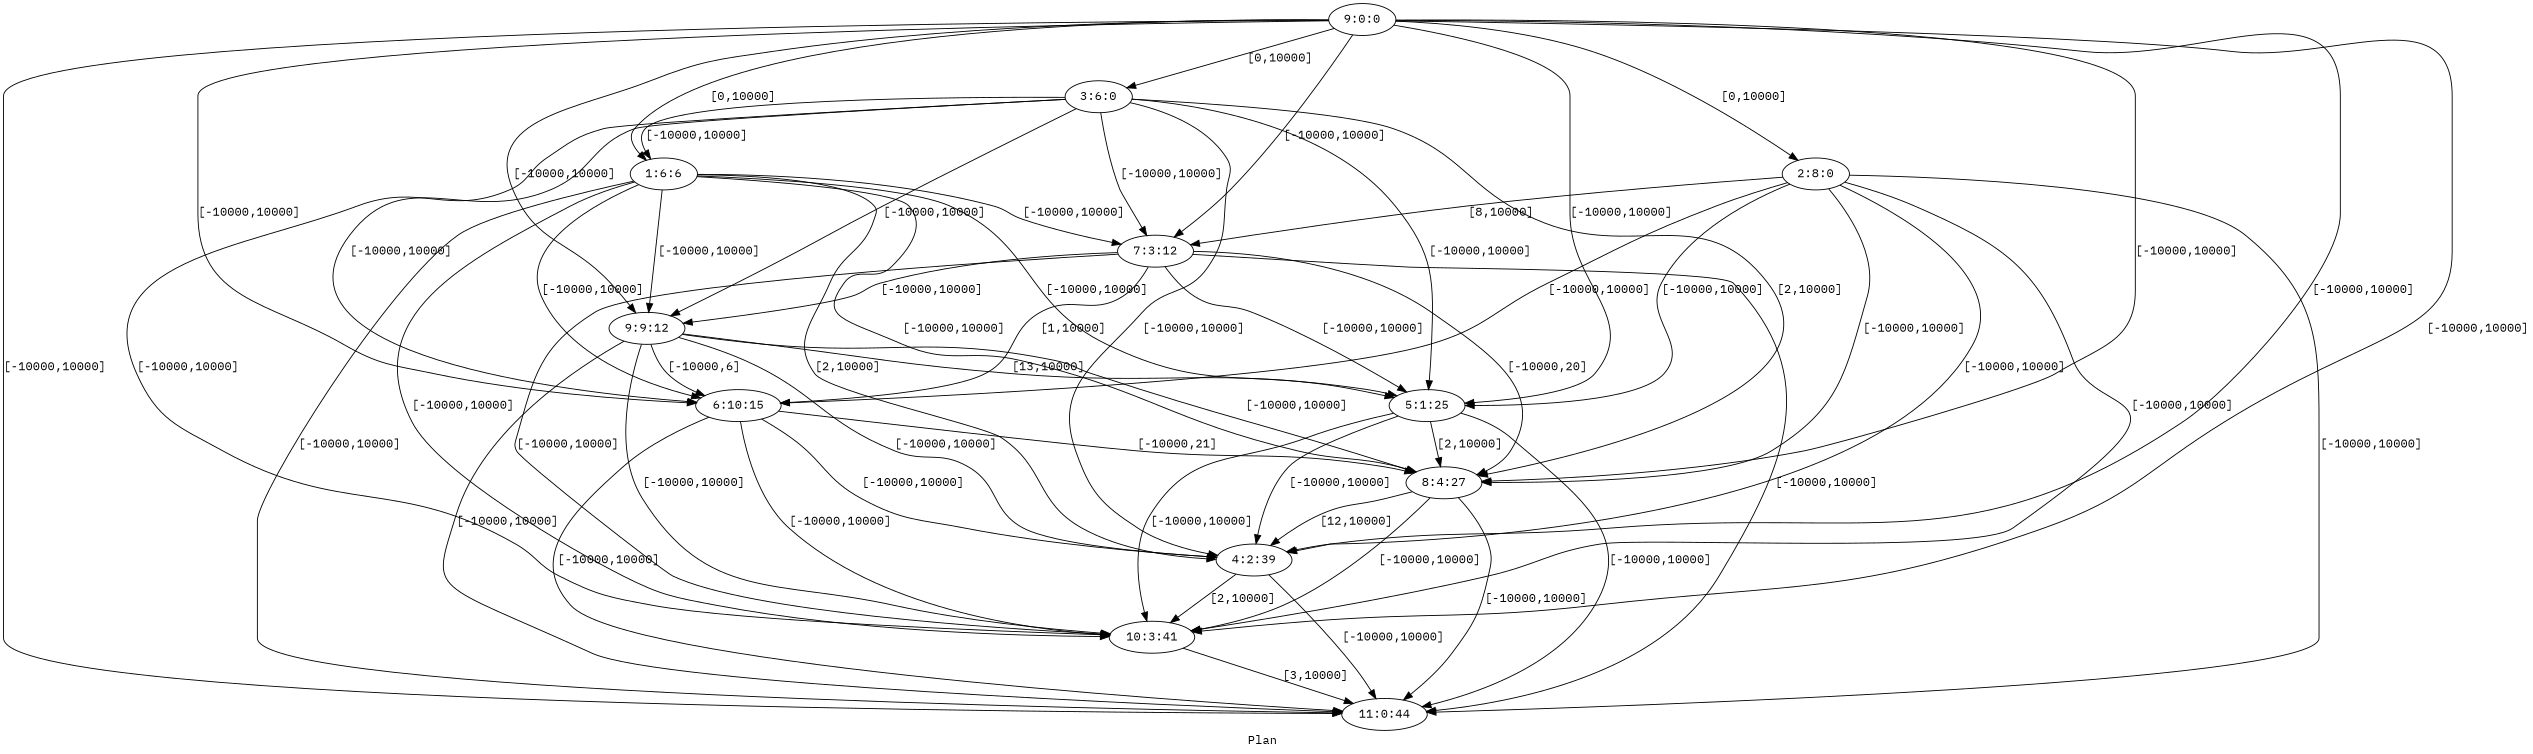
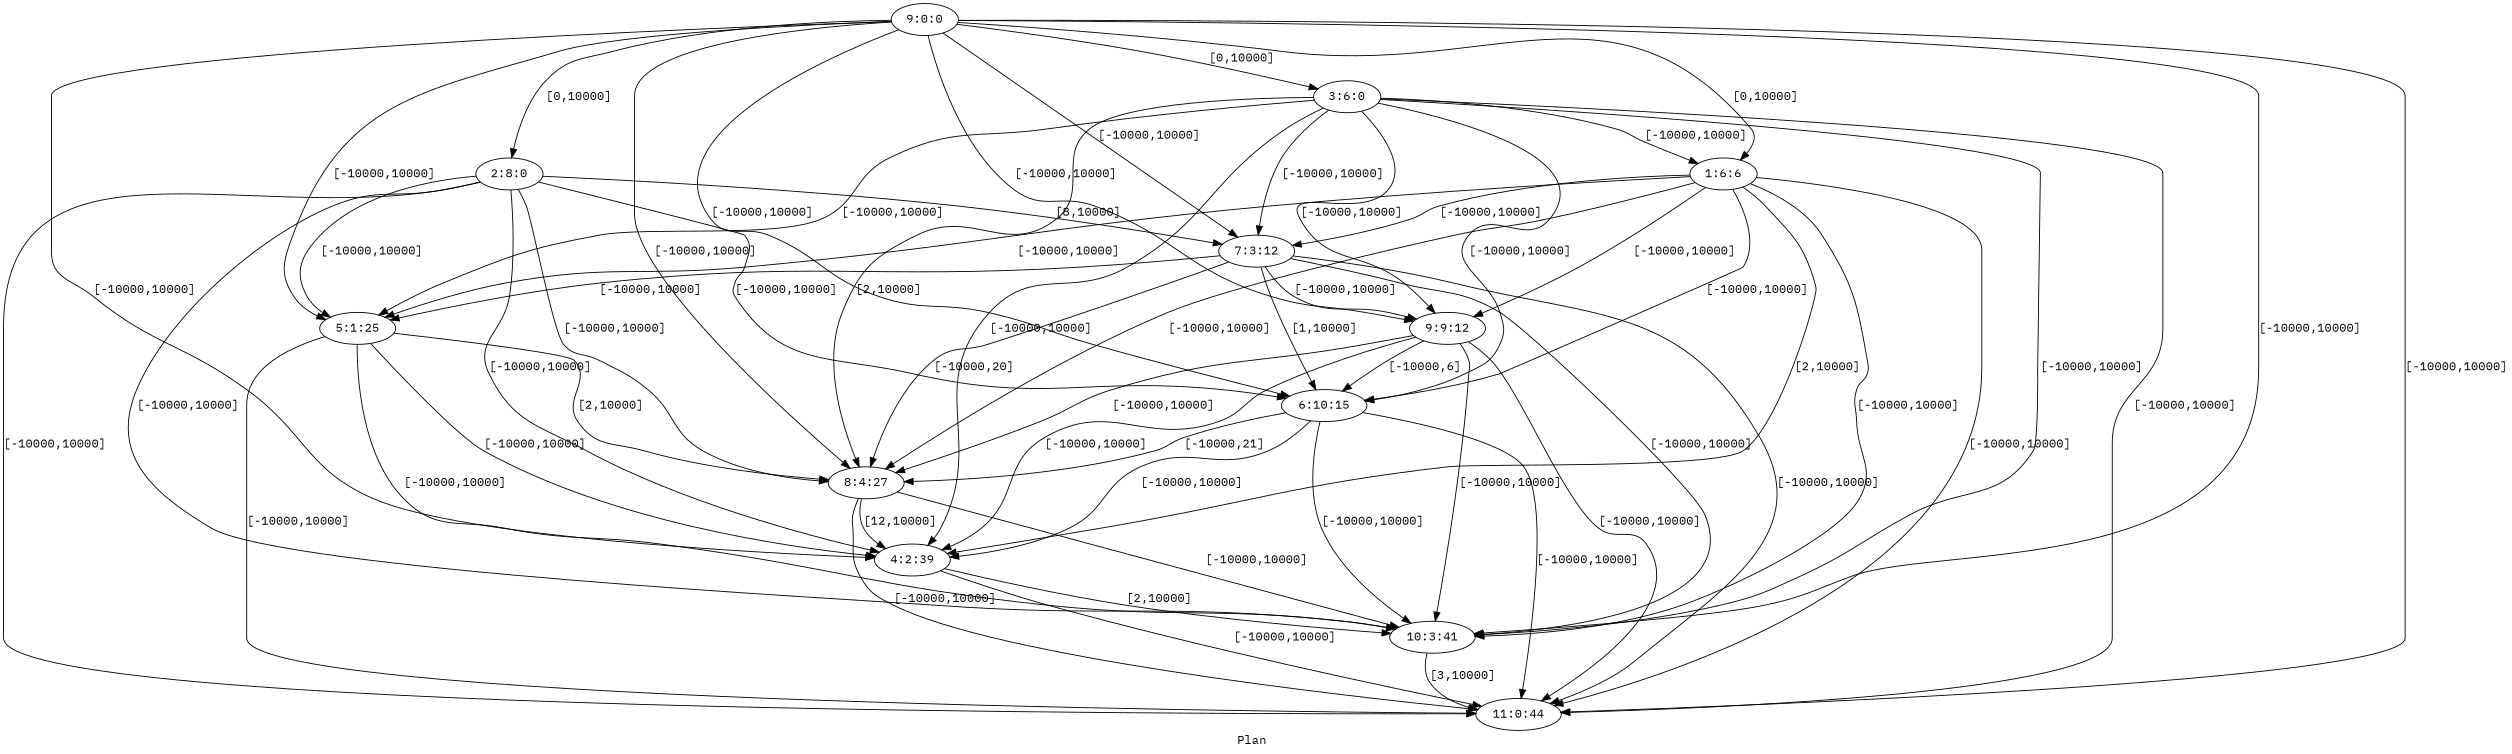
none -> (2163, 296)
(1035, 375) -> none
